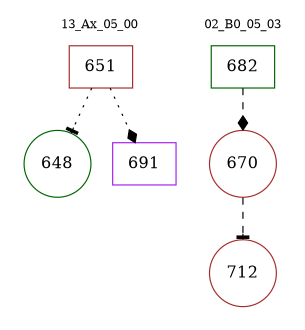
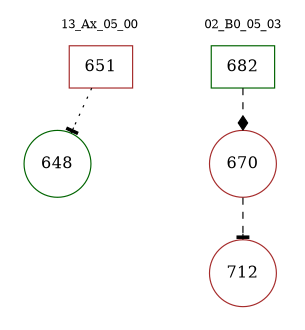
(144, 164) -> none
